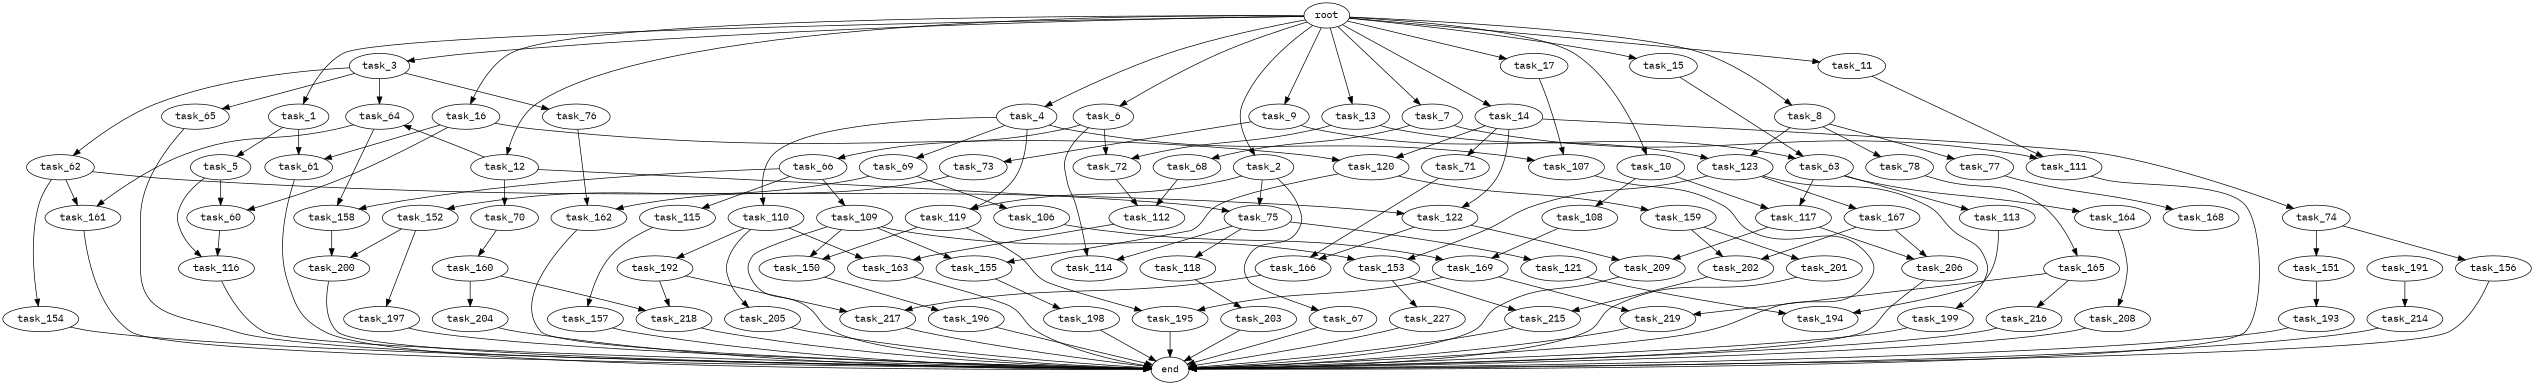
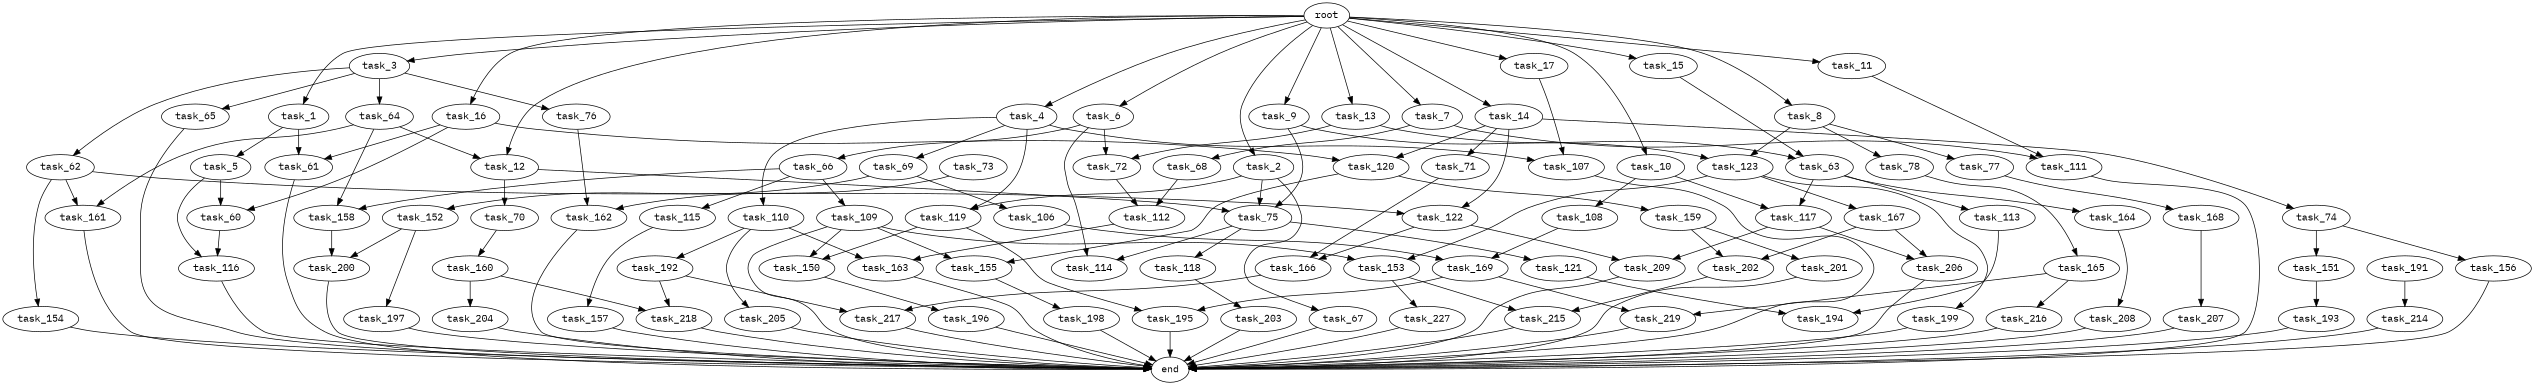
(1161, 136) -> (1303, 168)
(447, 142) -> (437, 142)
none -> (2201, 319)
